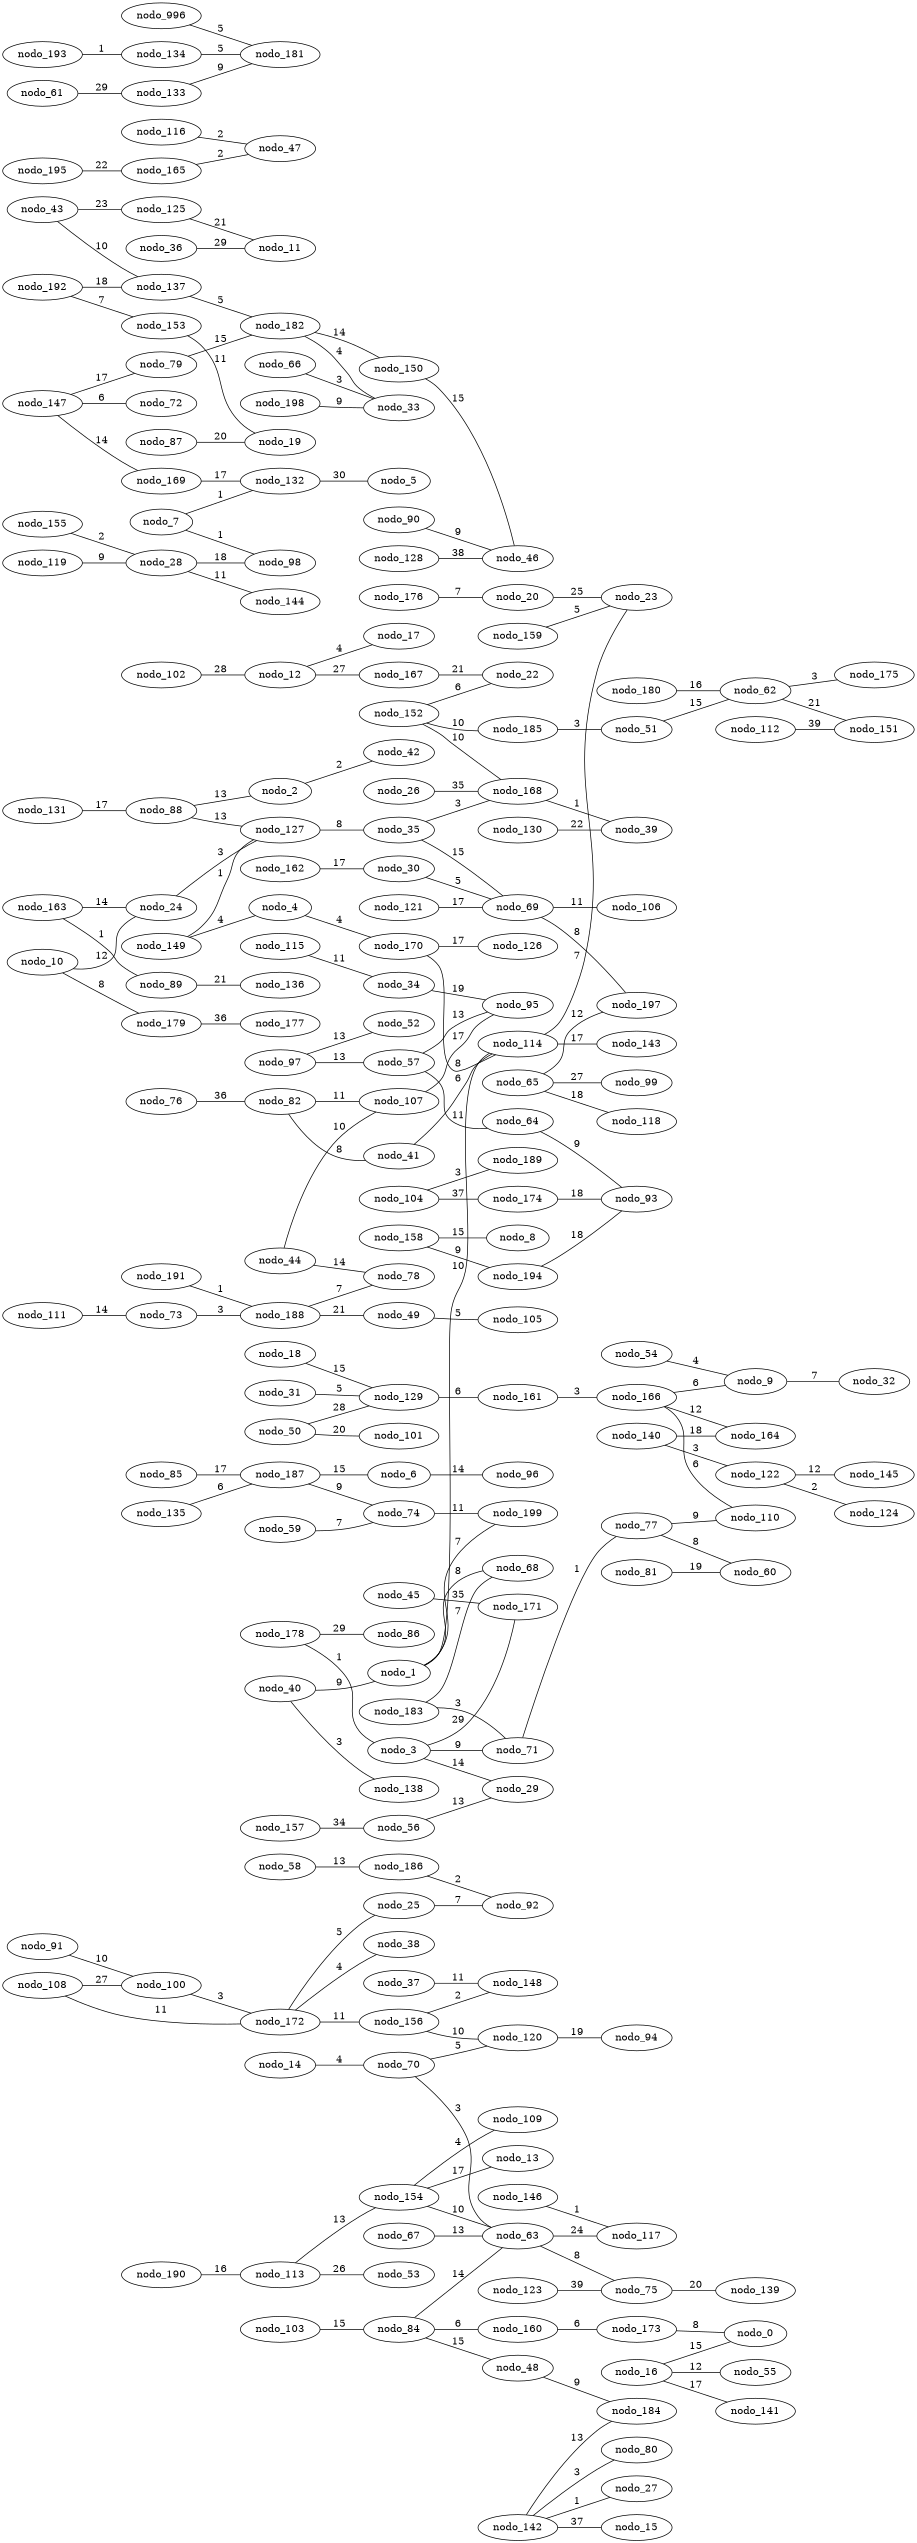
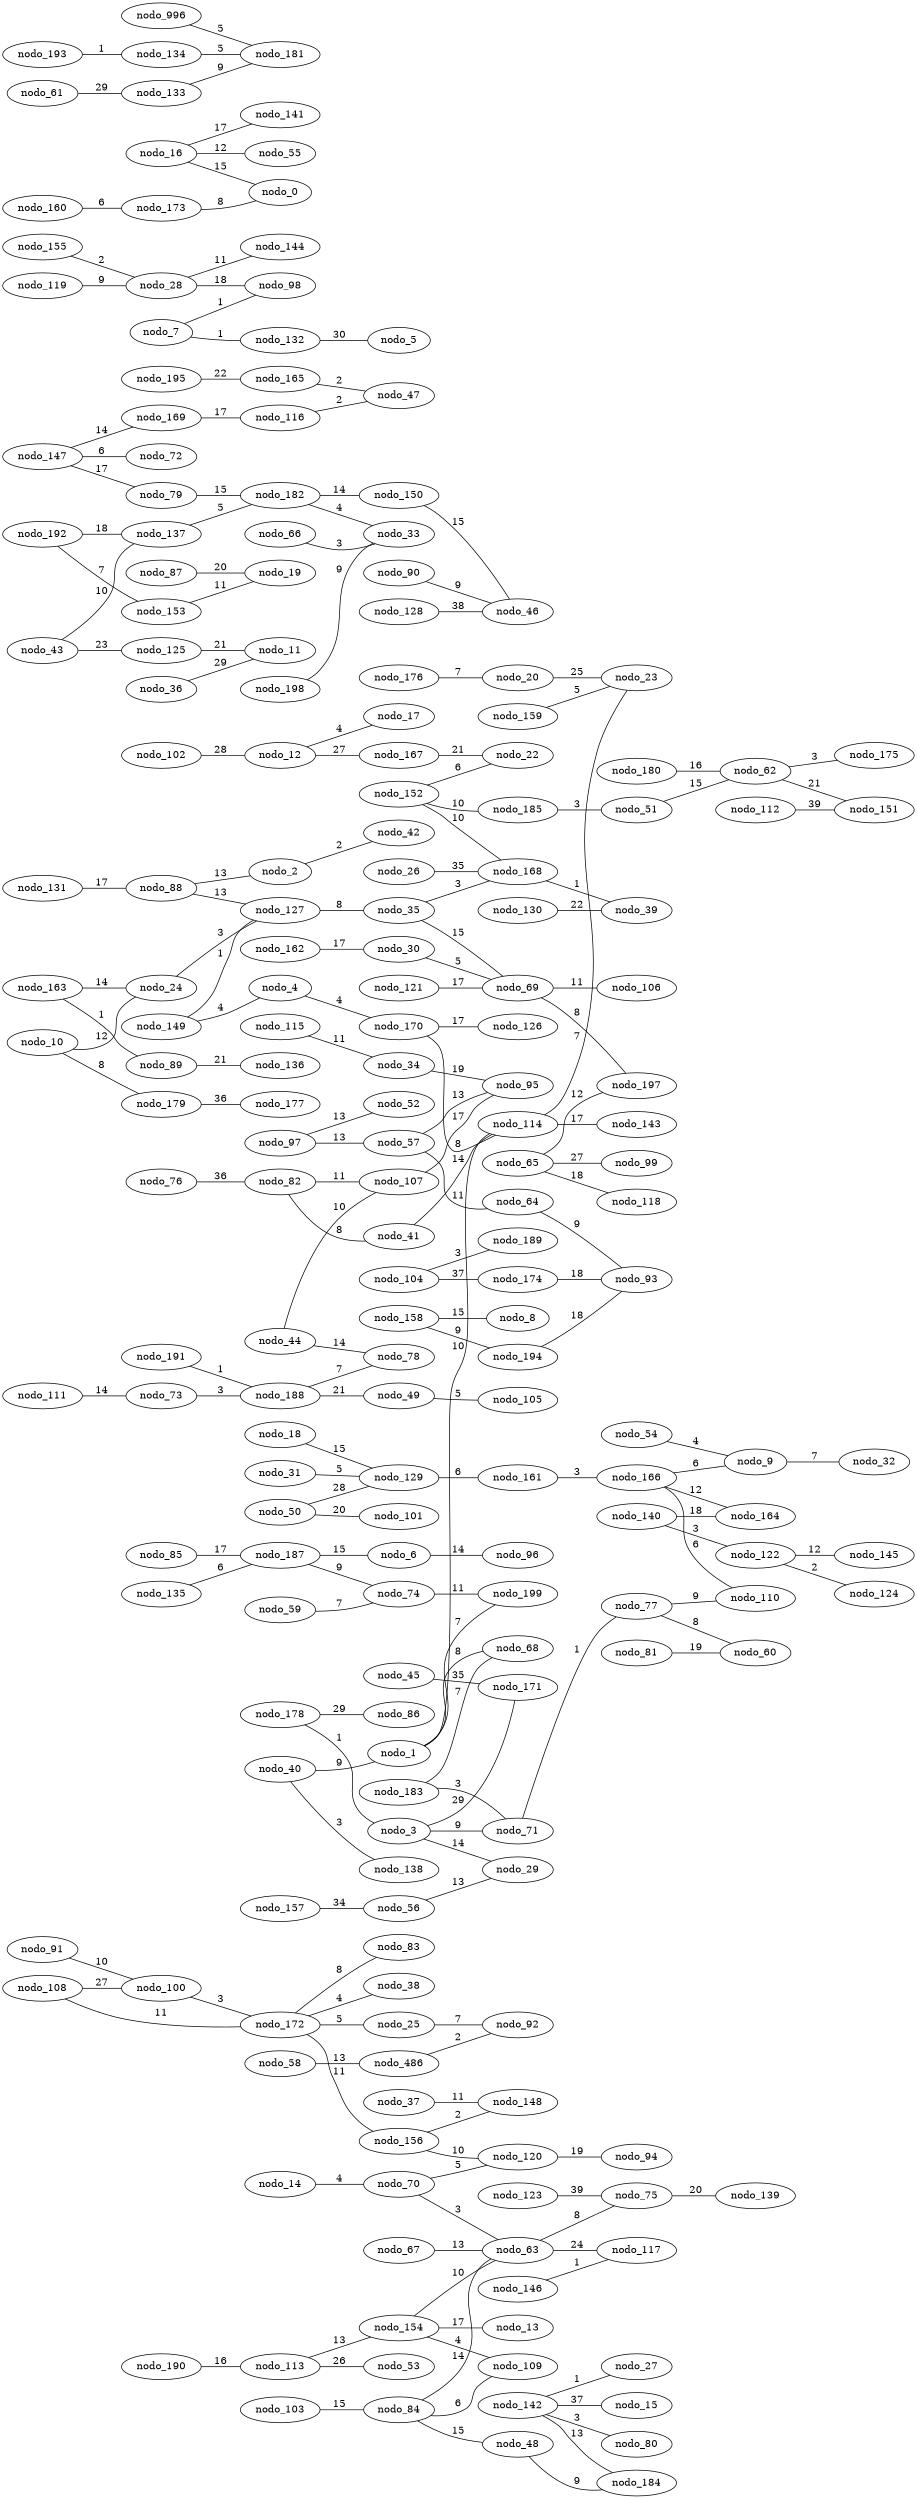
(221, 481) -> (221, 418)
(458, 1079) -> (458, 1159)
(399, 1867) -> (399, 2064)
none -> (399, 1947)
(456, 2329) -> (468, 2407)
